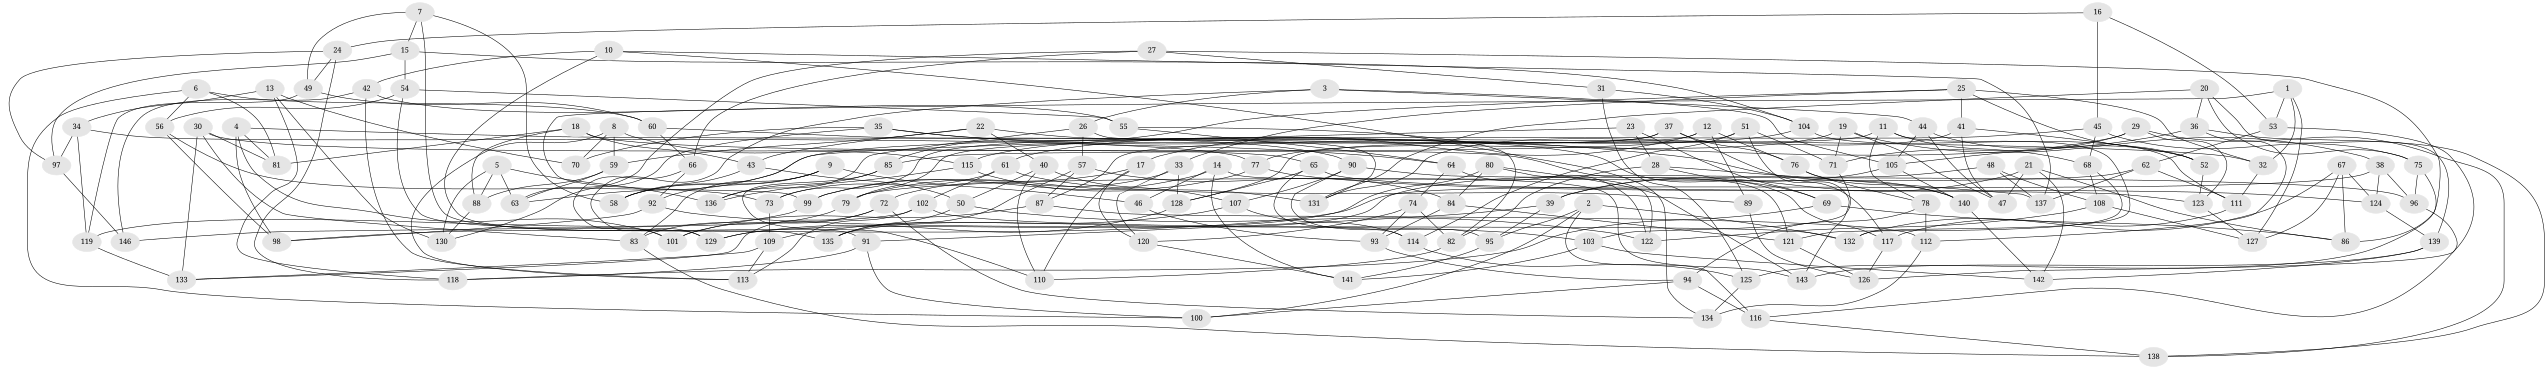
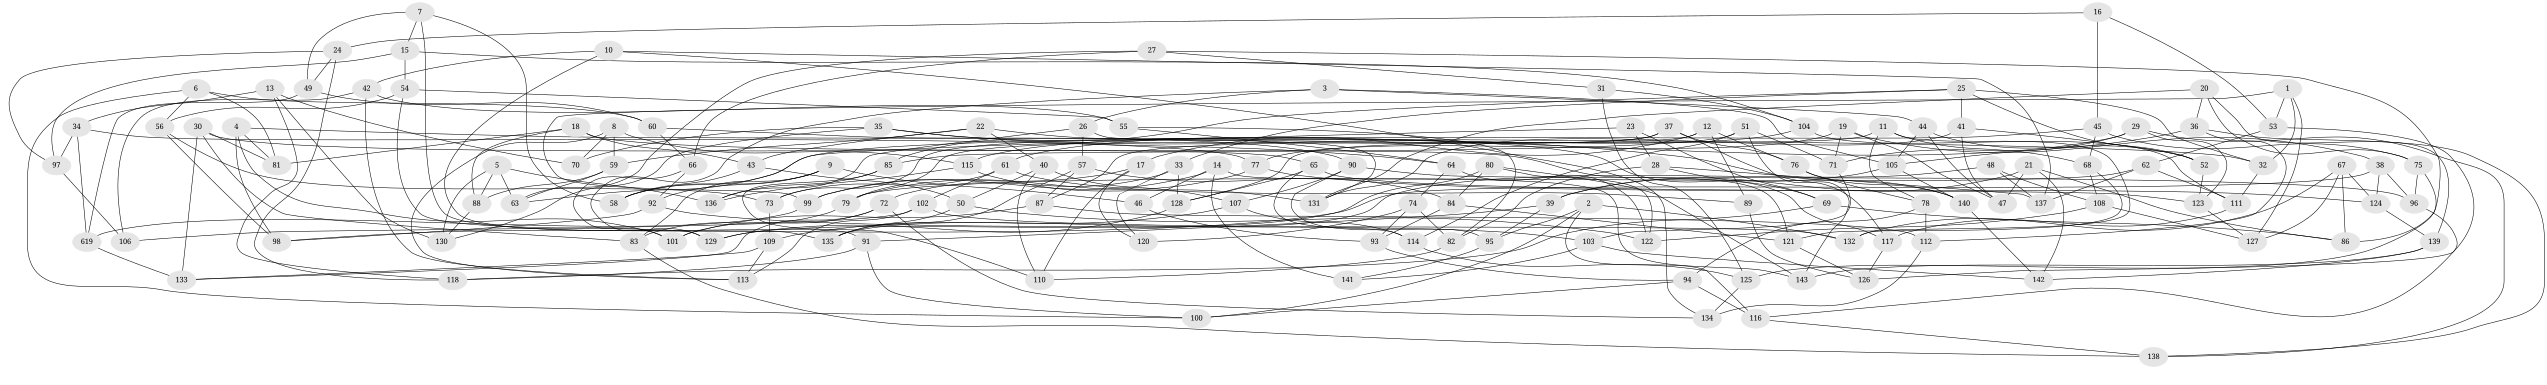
(87, 242) -> (87, 242)
(125, 242) -> (125, 242)
(1246, 261) -> none
